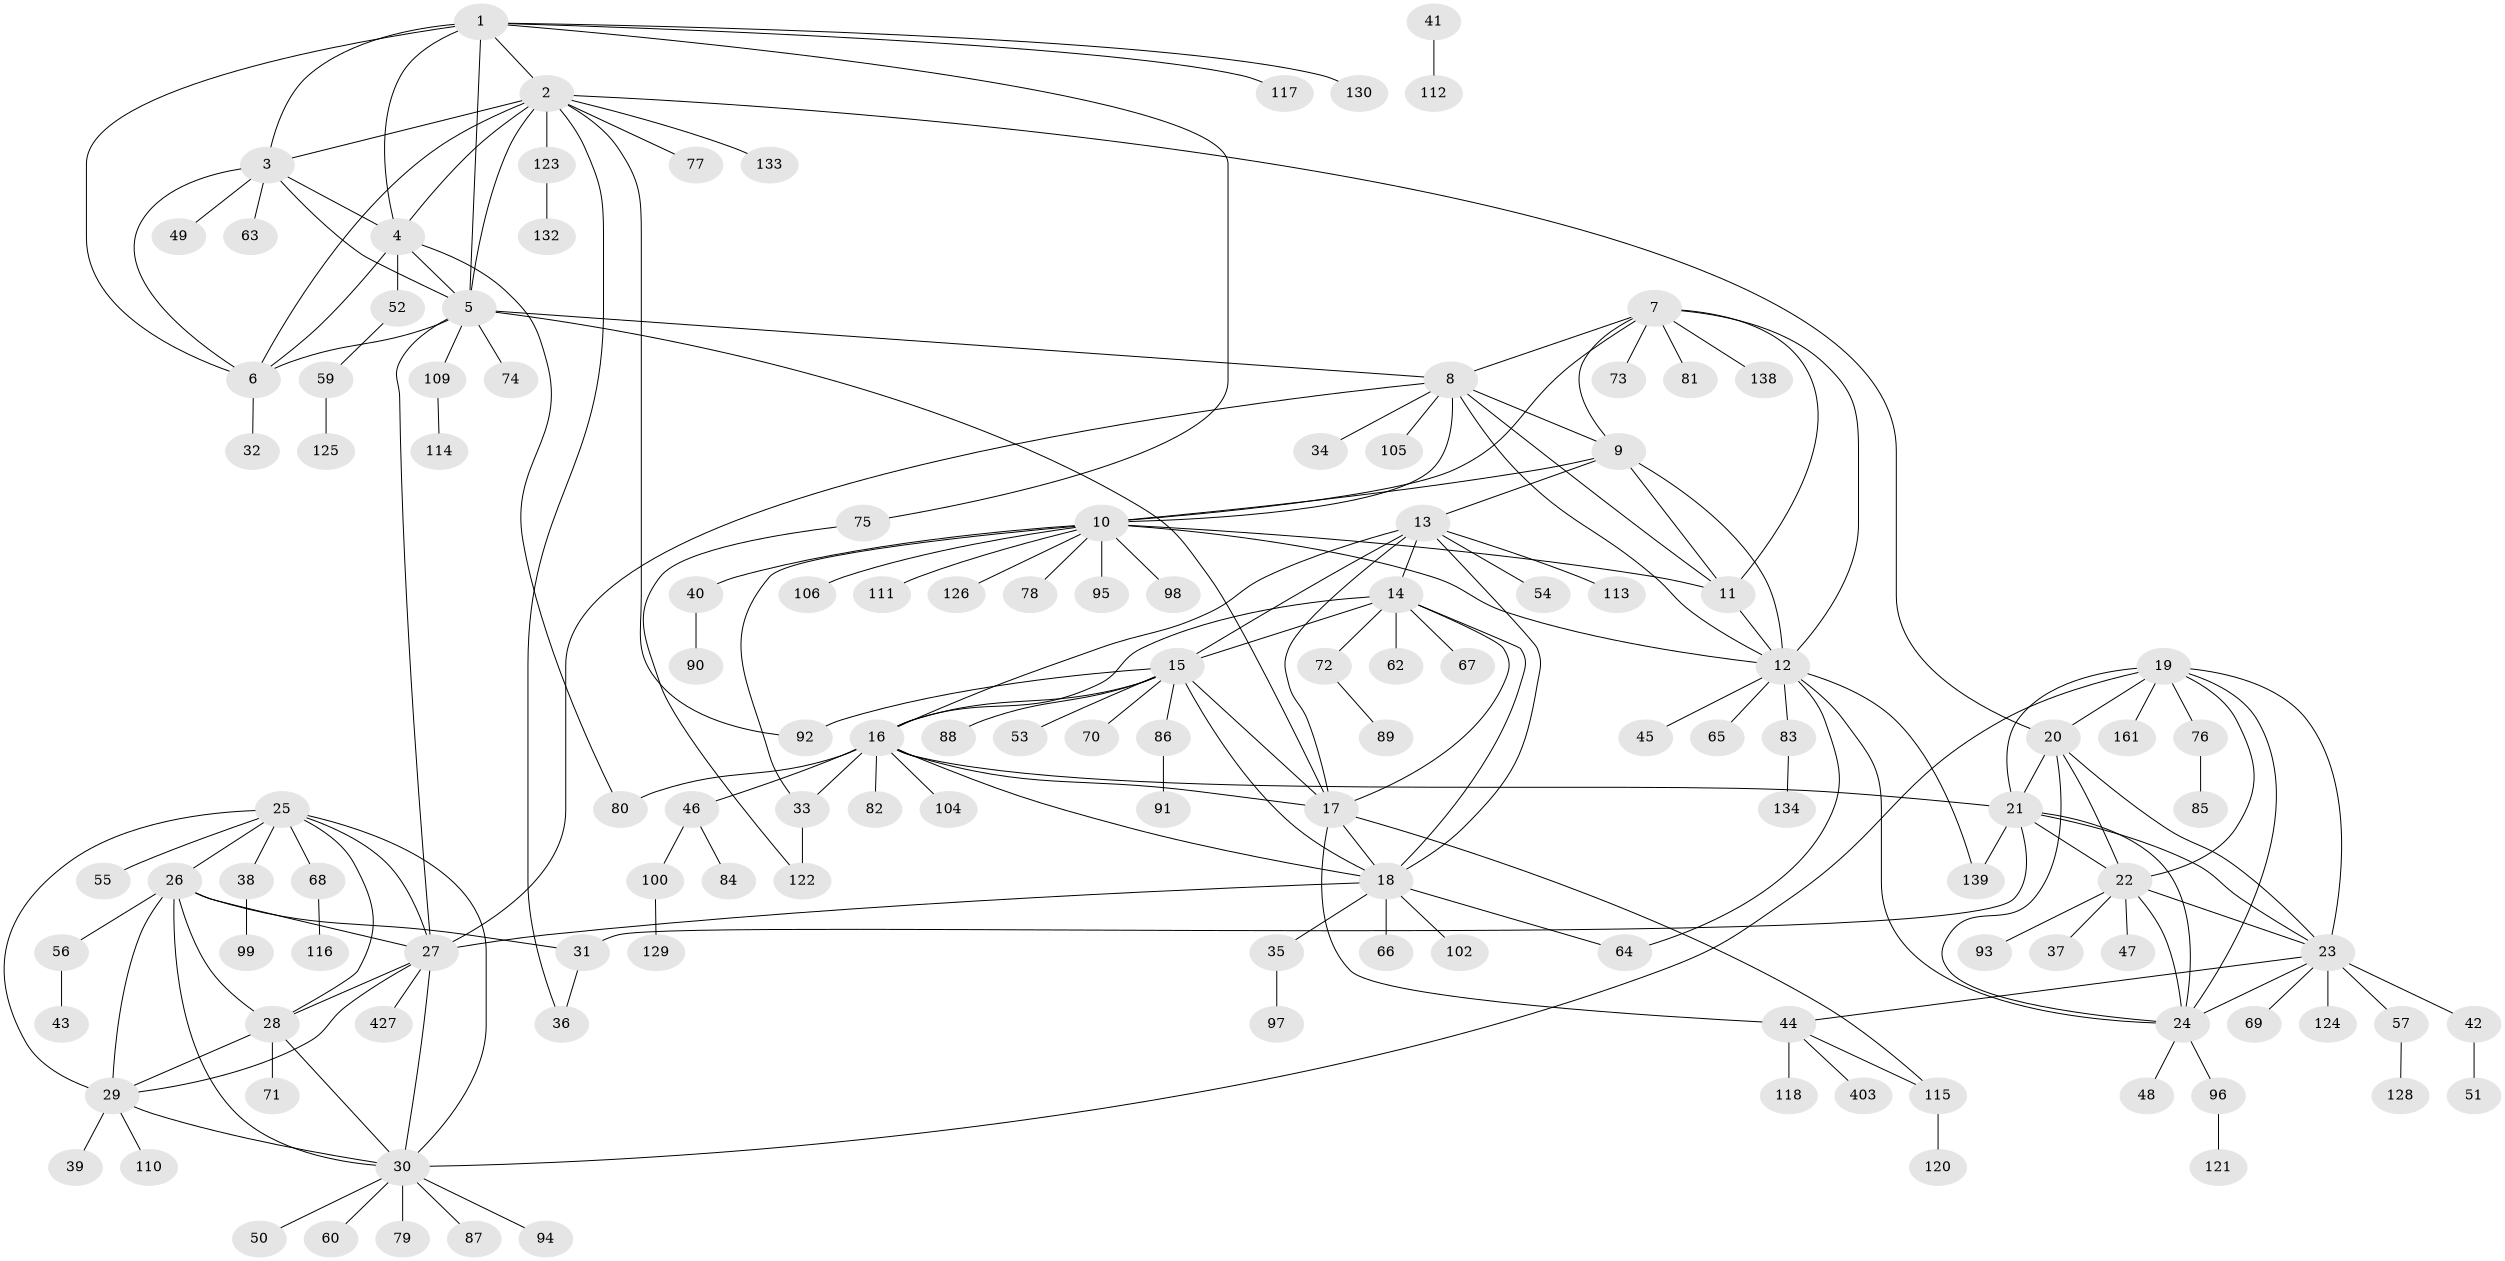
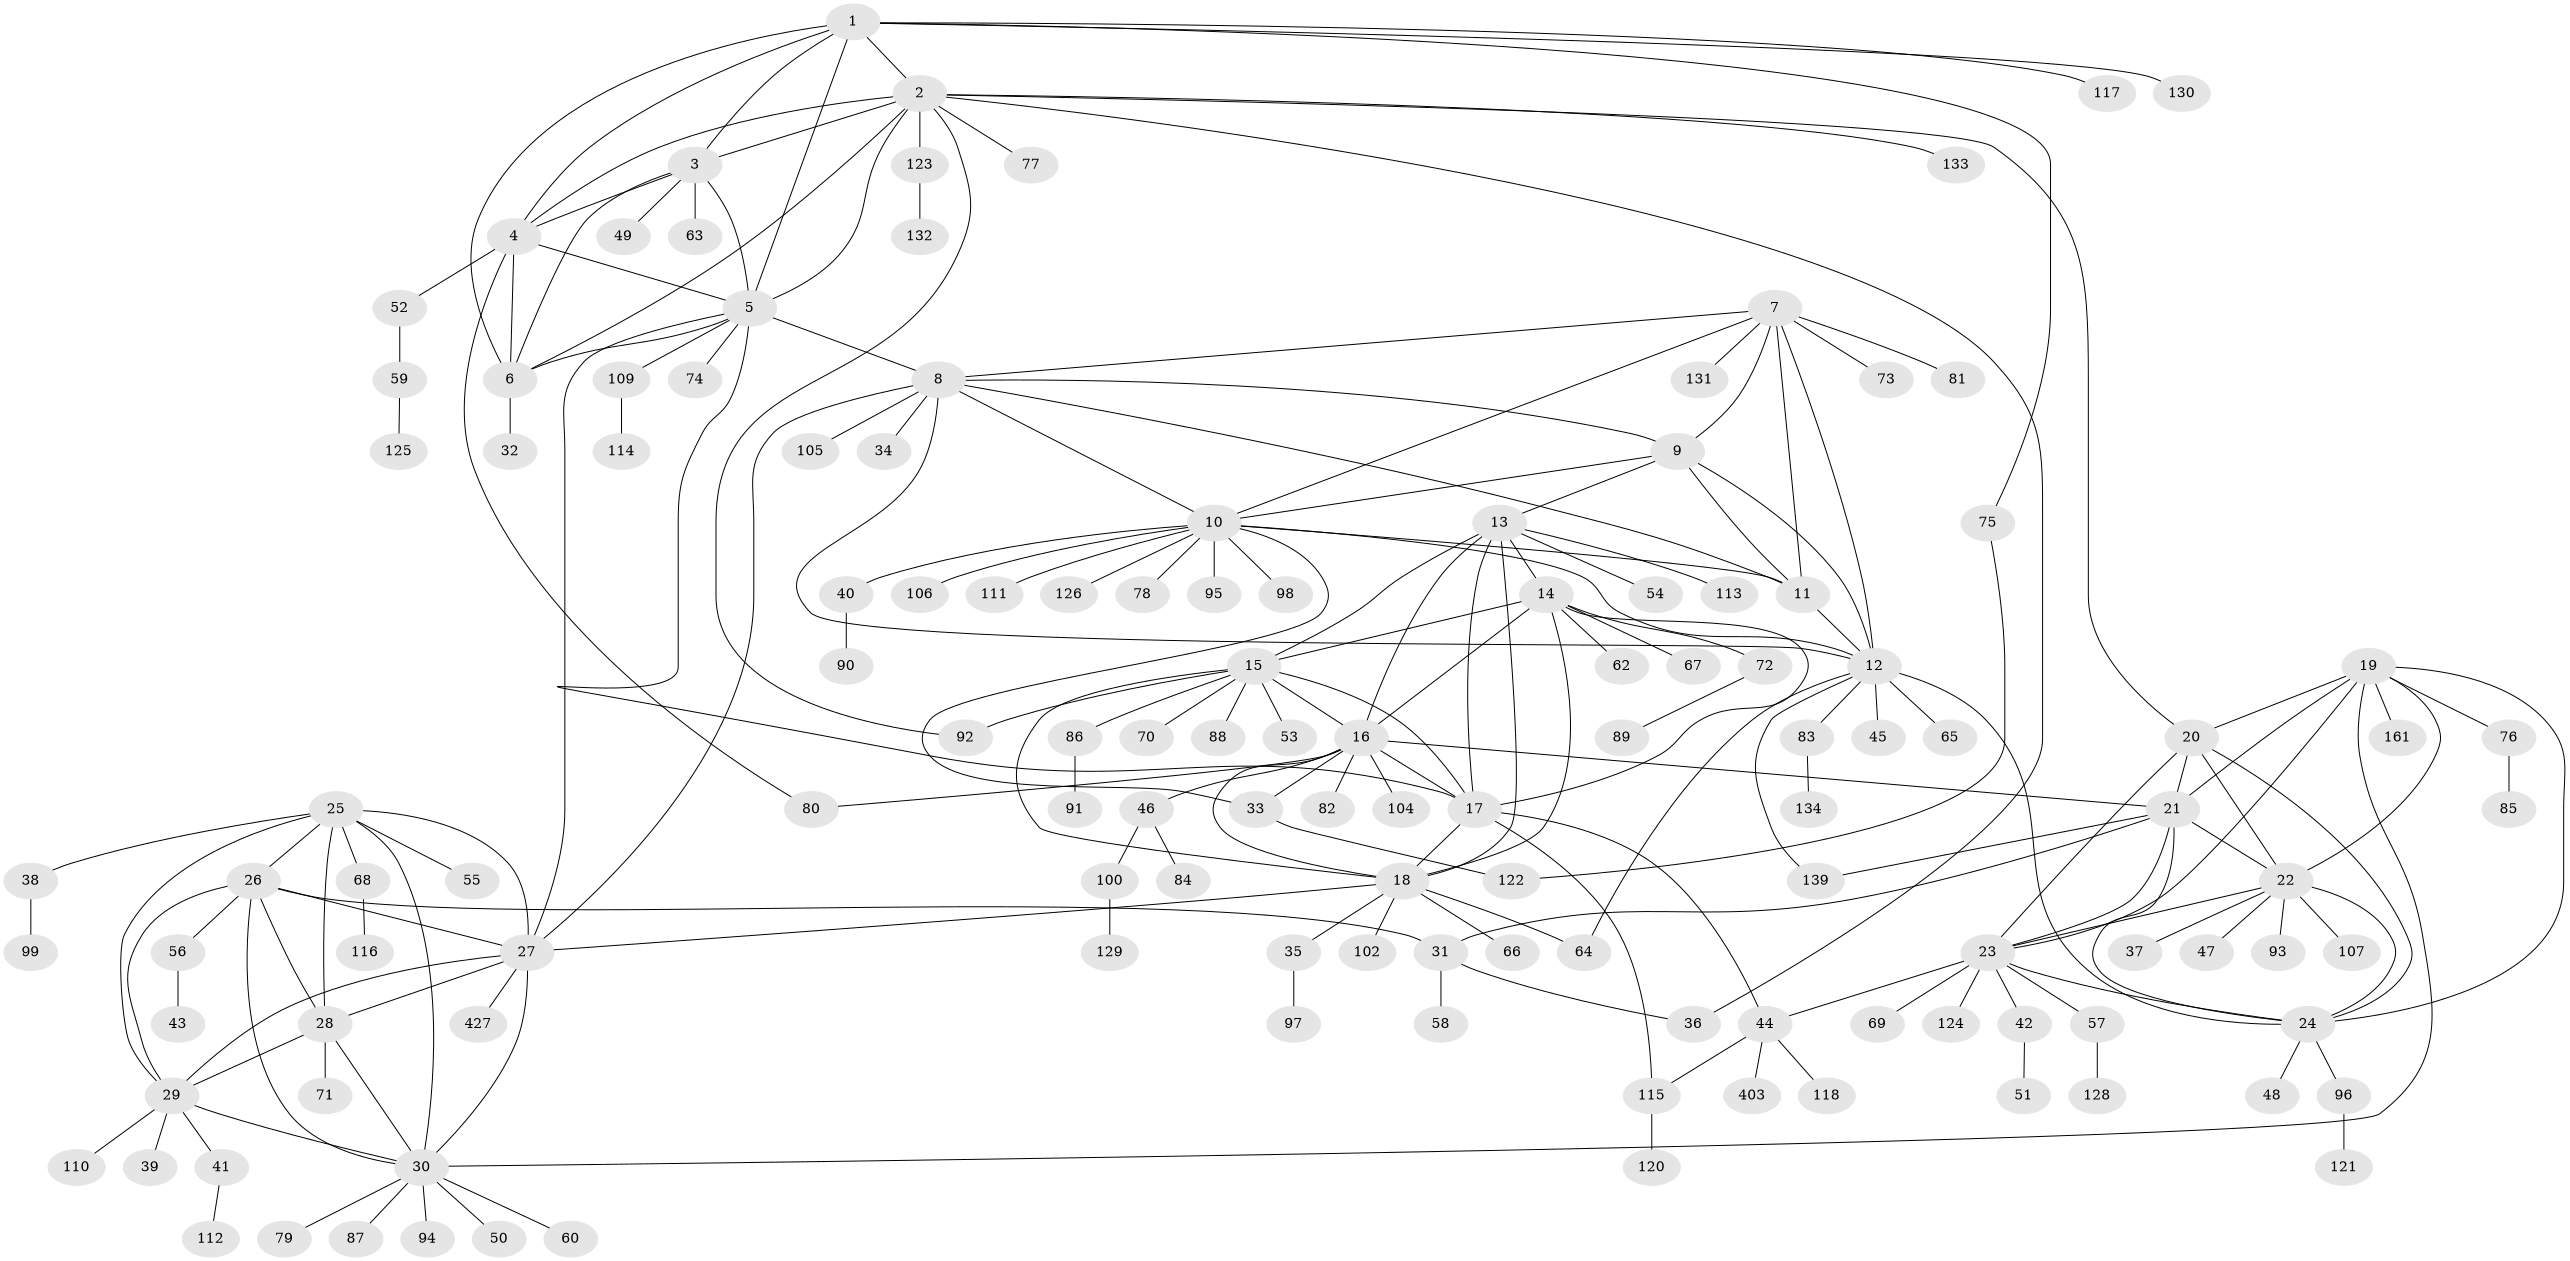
(1764, 380) -> (1700, 380)
none -> (2352, 953)
none -> (1441, 1024)
none -> (197, 1132)
